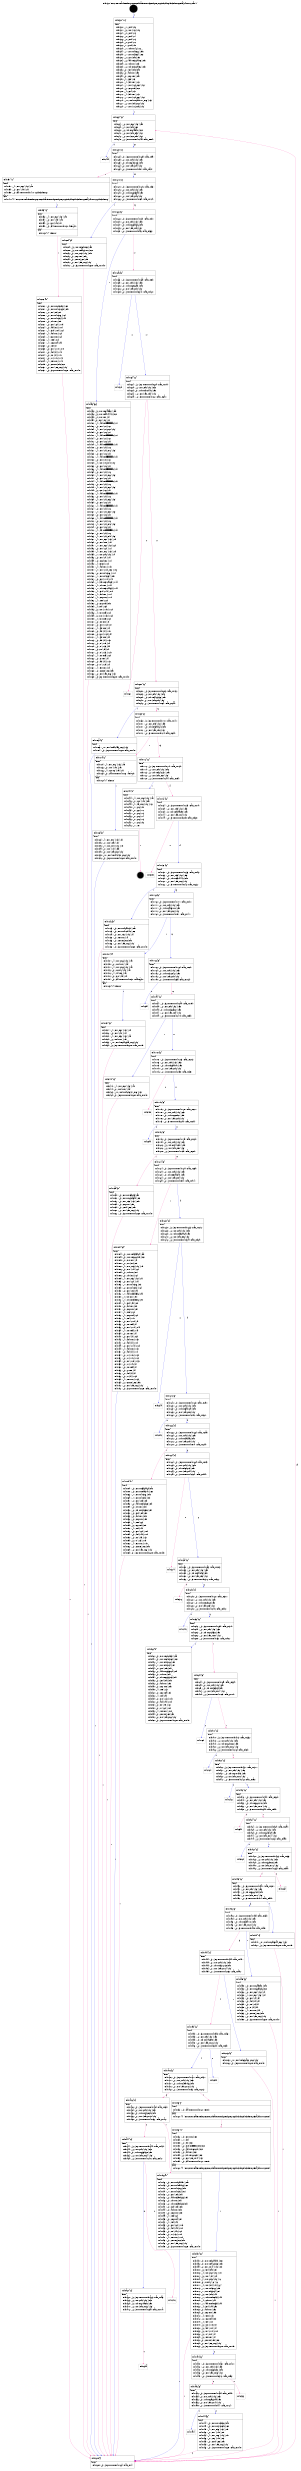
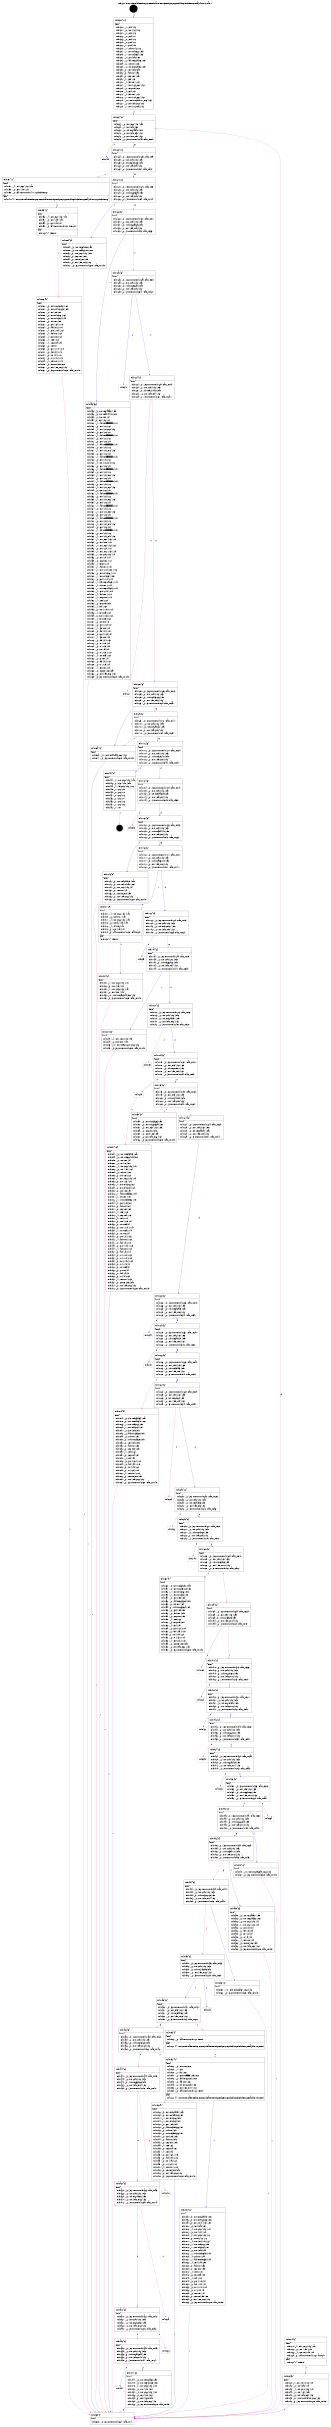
(144, 746) -> (131, 741)
(159, 1214) -> (129, 1120)
(111, 1835) -> none
(214, 2351) -> (137, 2256)
